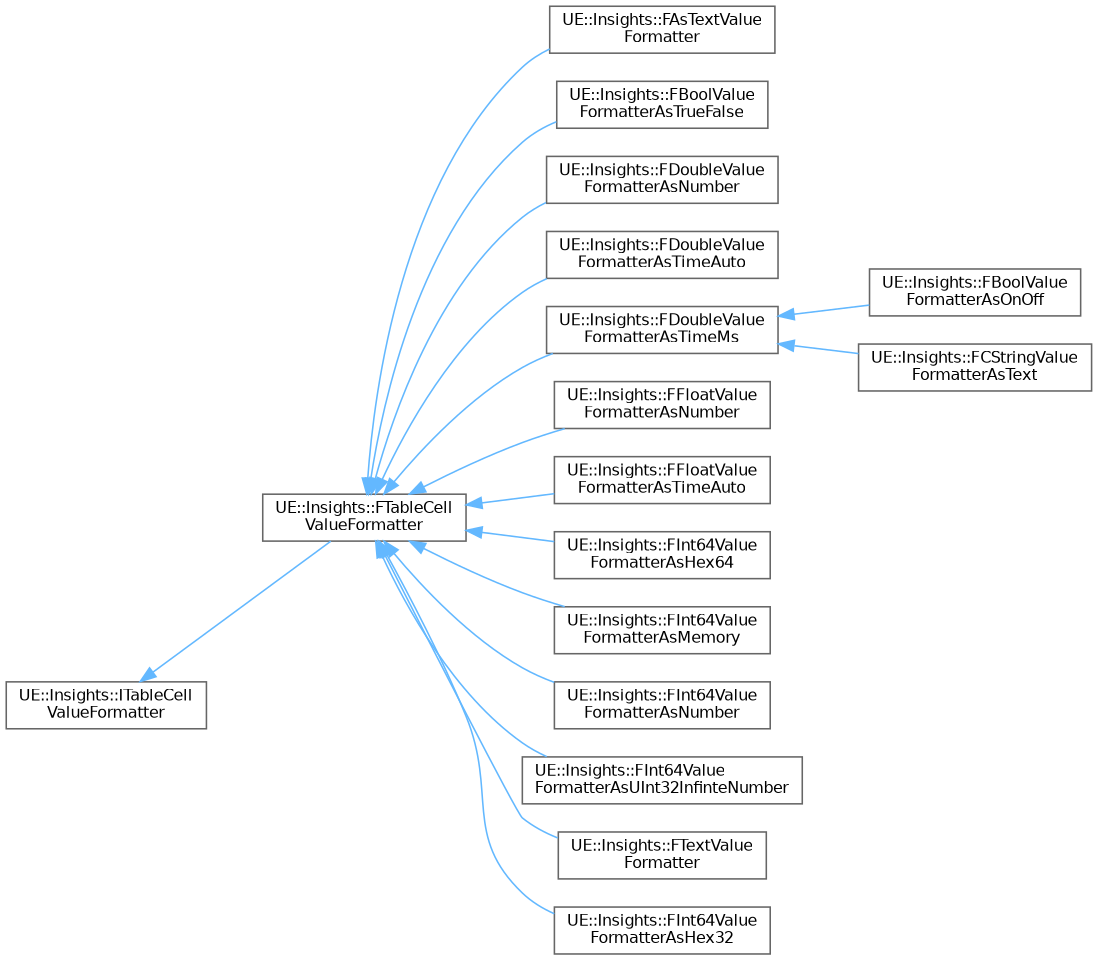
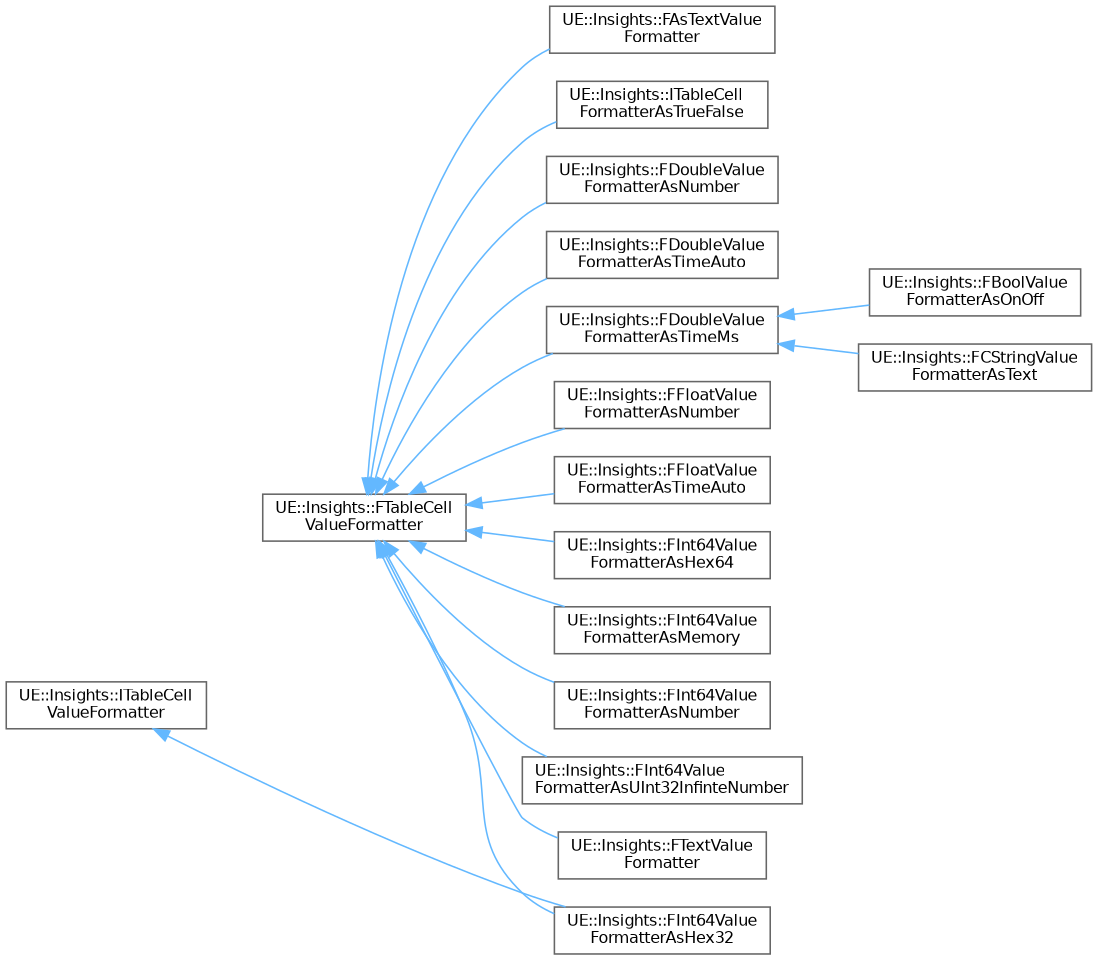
(662, 105) -> (662, 105)
(242, 607) -> (364, 829)
